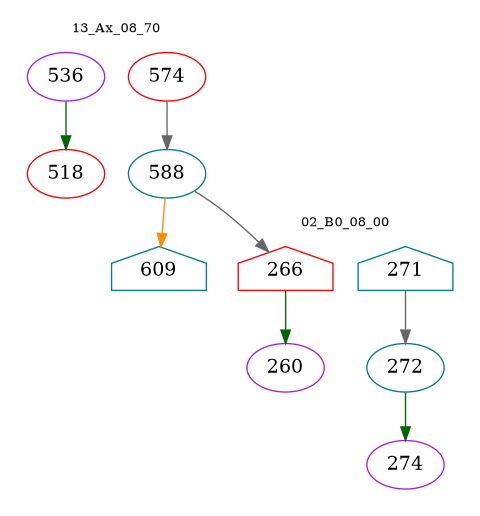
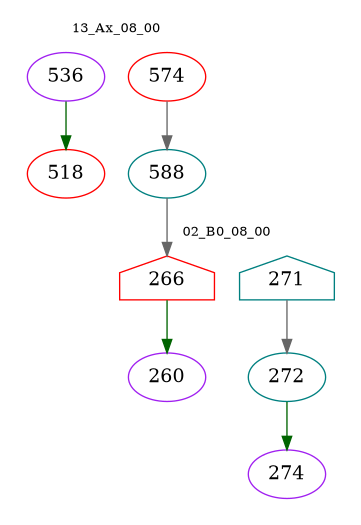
(117, 29) -> (117, 29)
(159, 271) -> none
